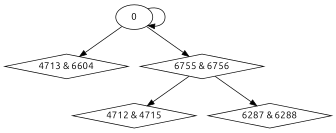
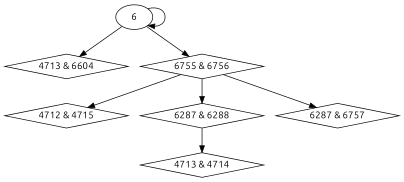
(134, 17) -> (134, 17)
none -> (338, 116)
none -> (202, 165)
